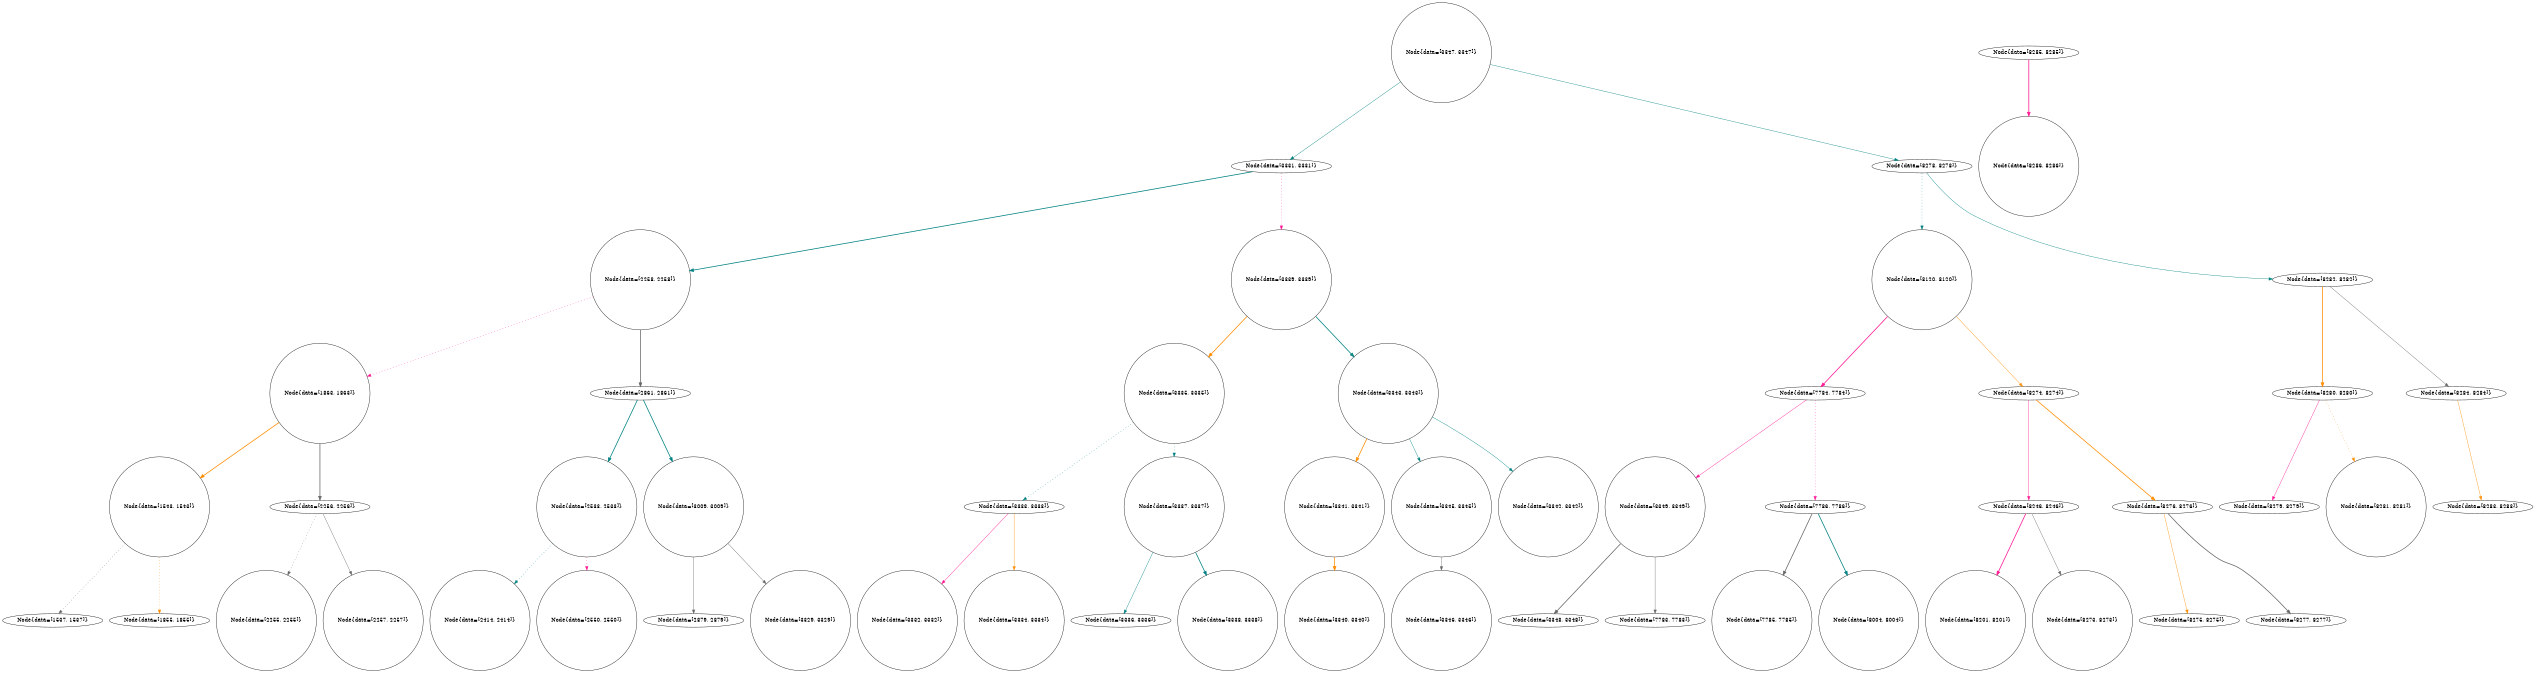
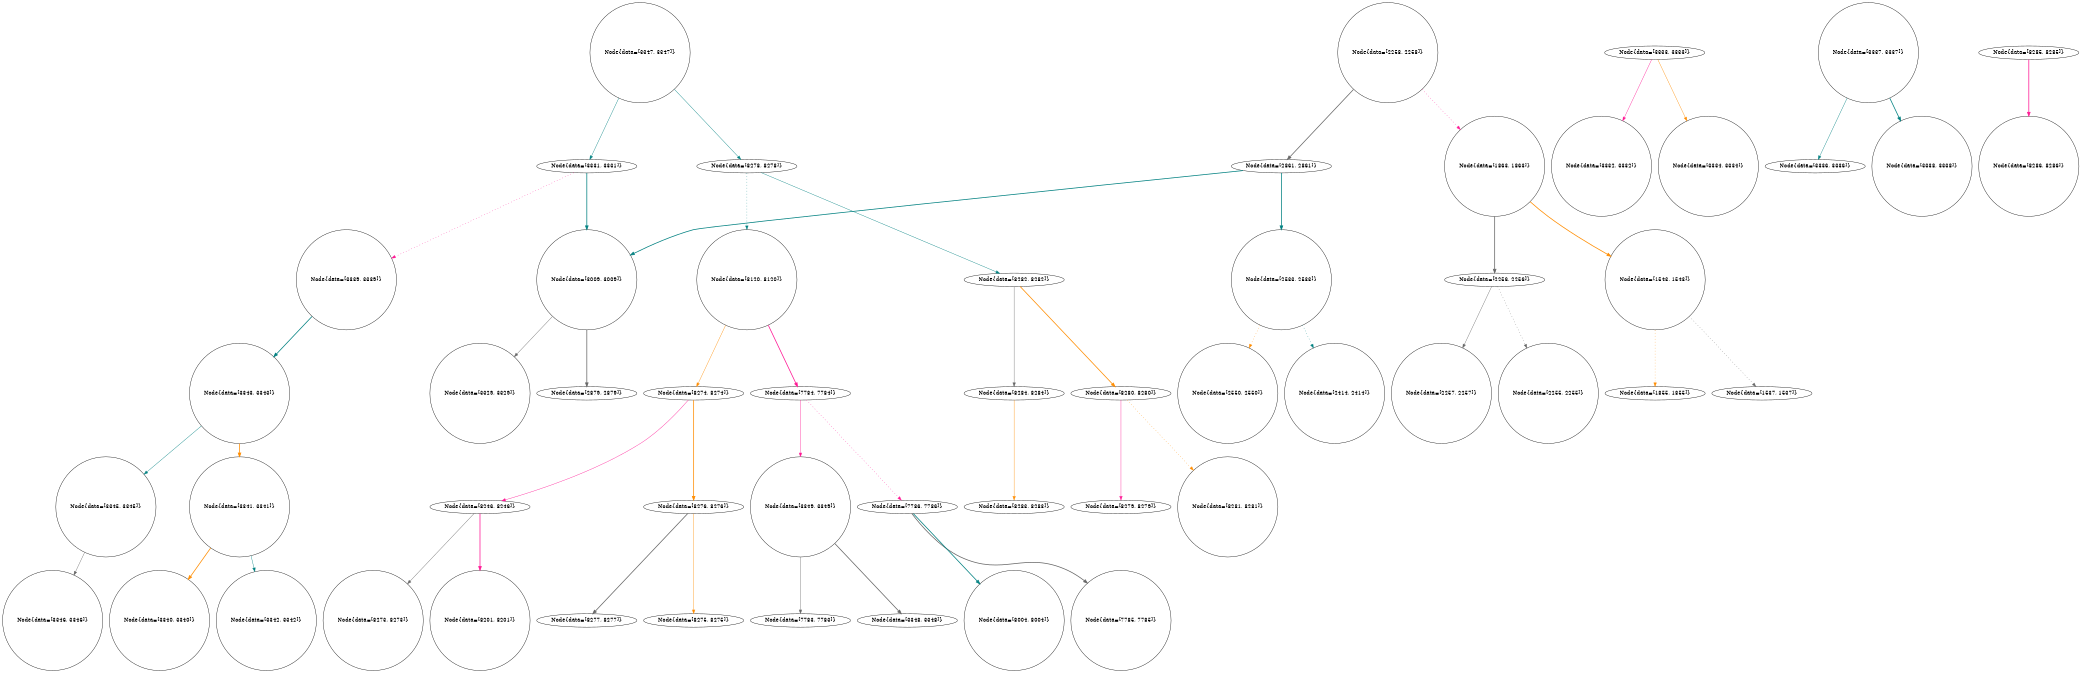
(973, 221) -> (587, 199)
(1174, 393) -> none
(1472, 441) -> (253, 562)
(587, 562) -> (1255, 335)
(694, 584) -> (587, 356)
